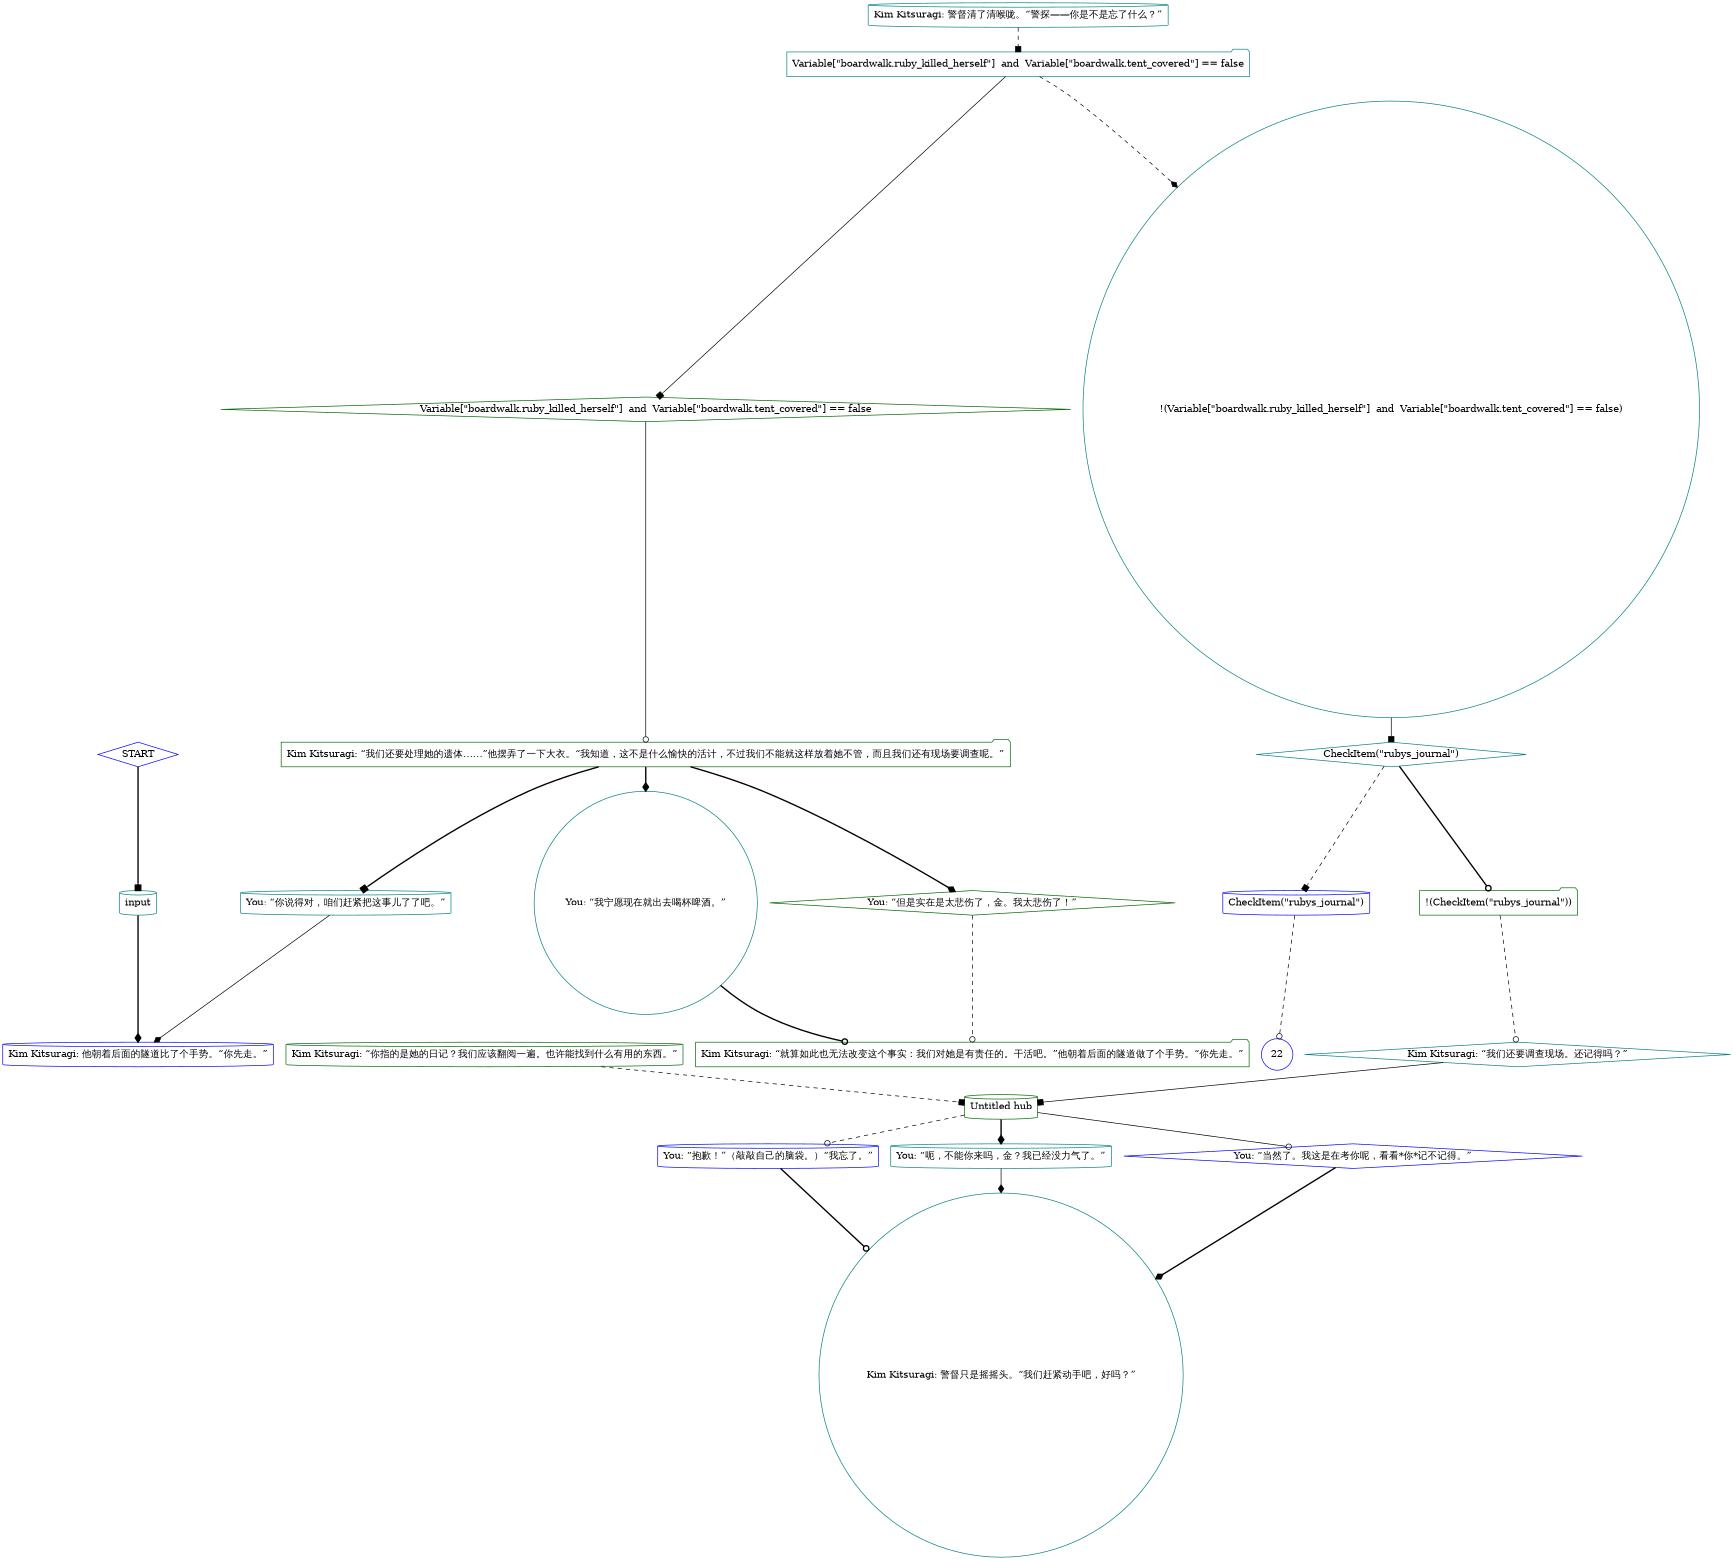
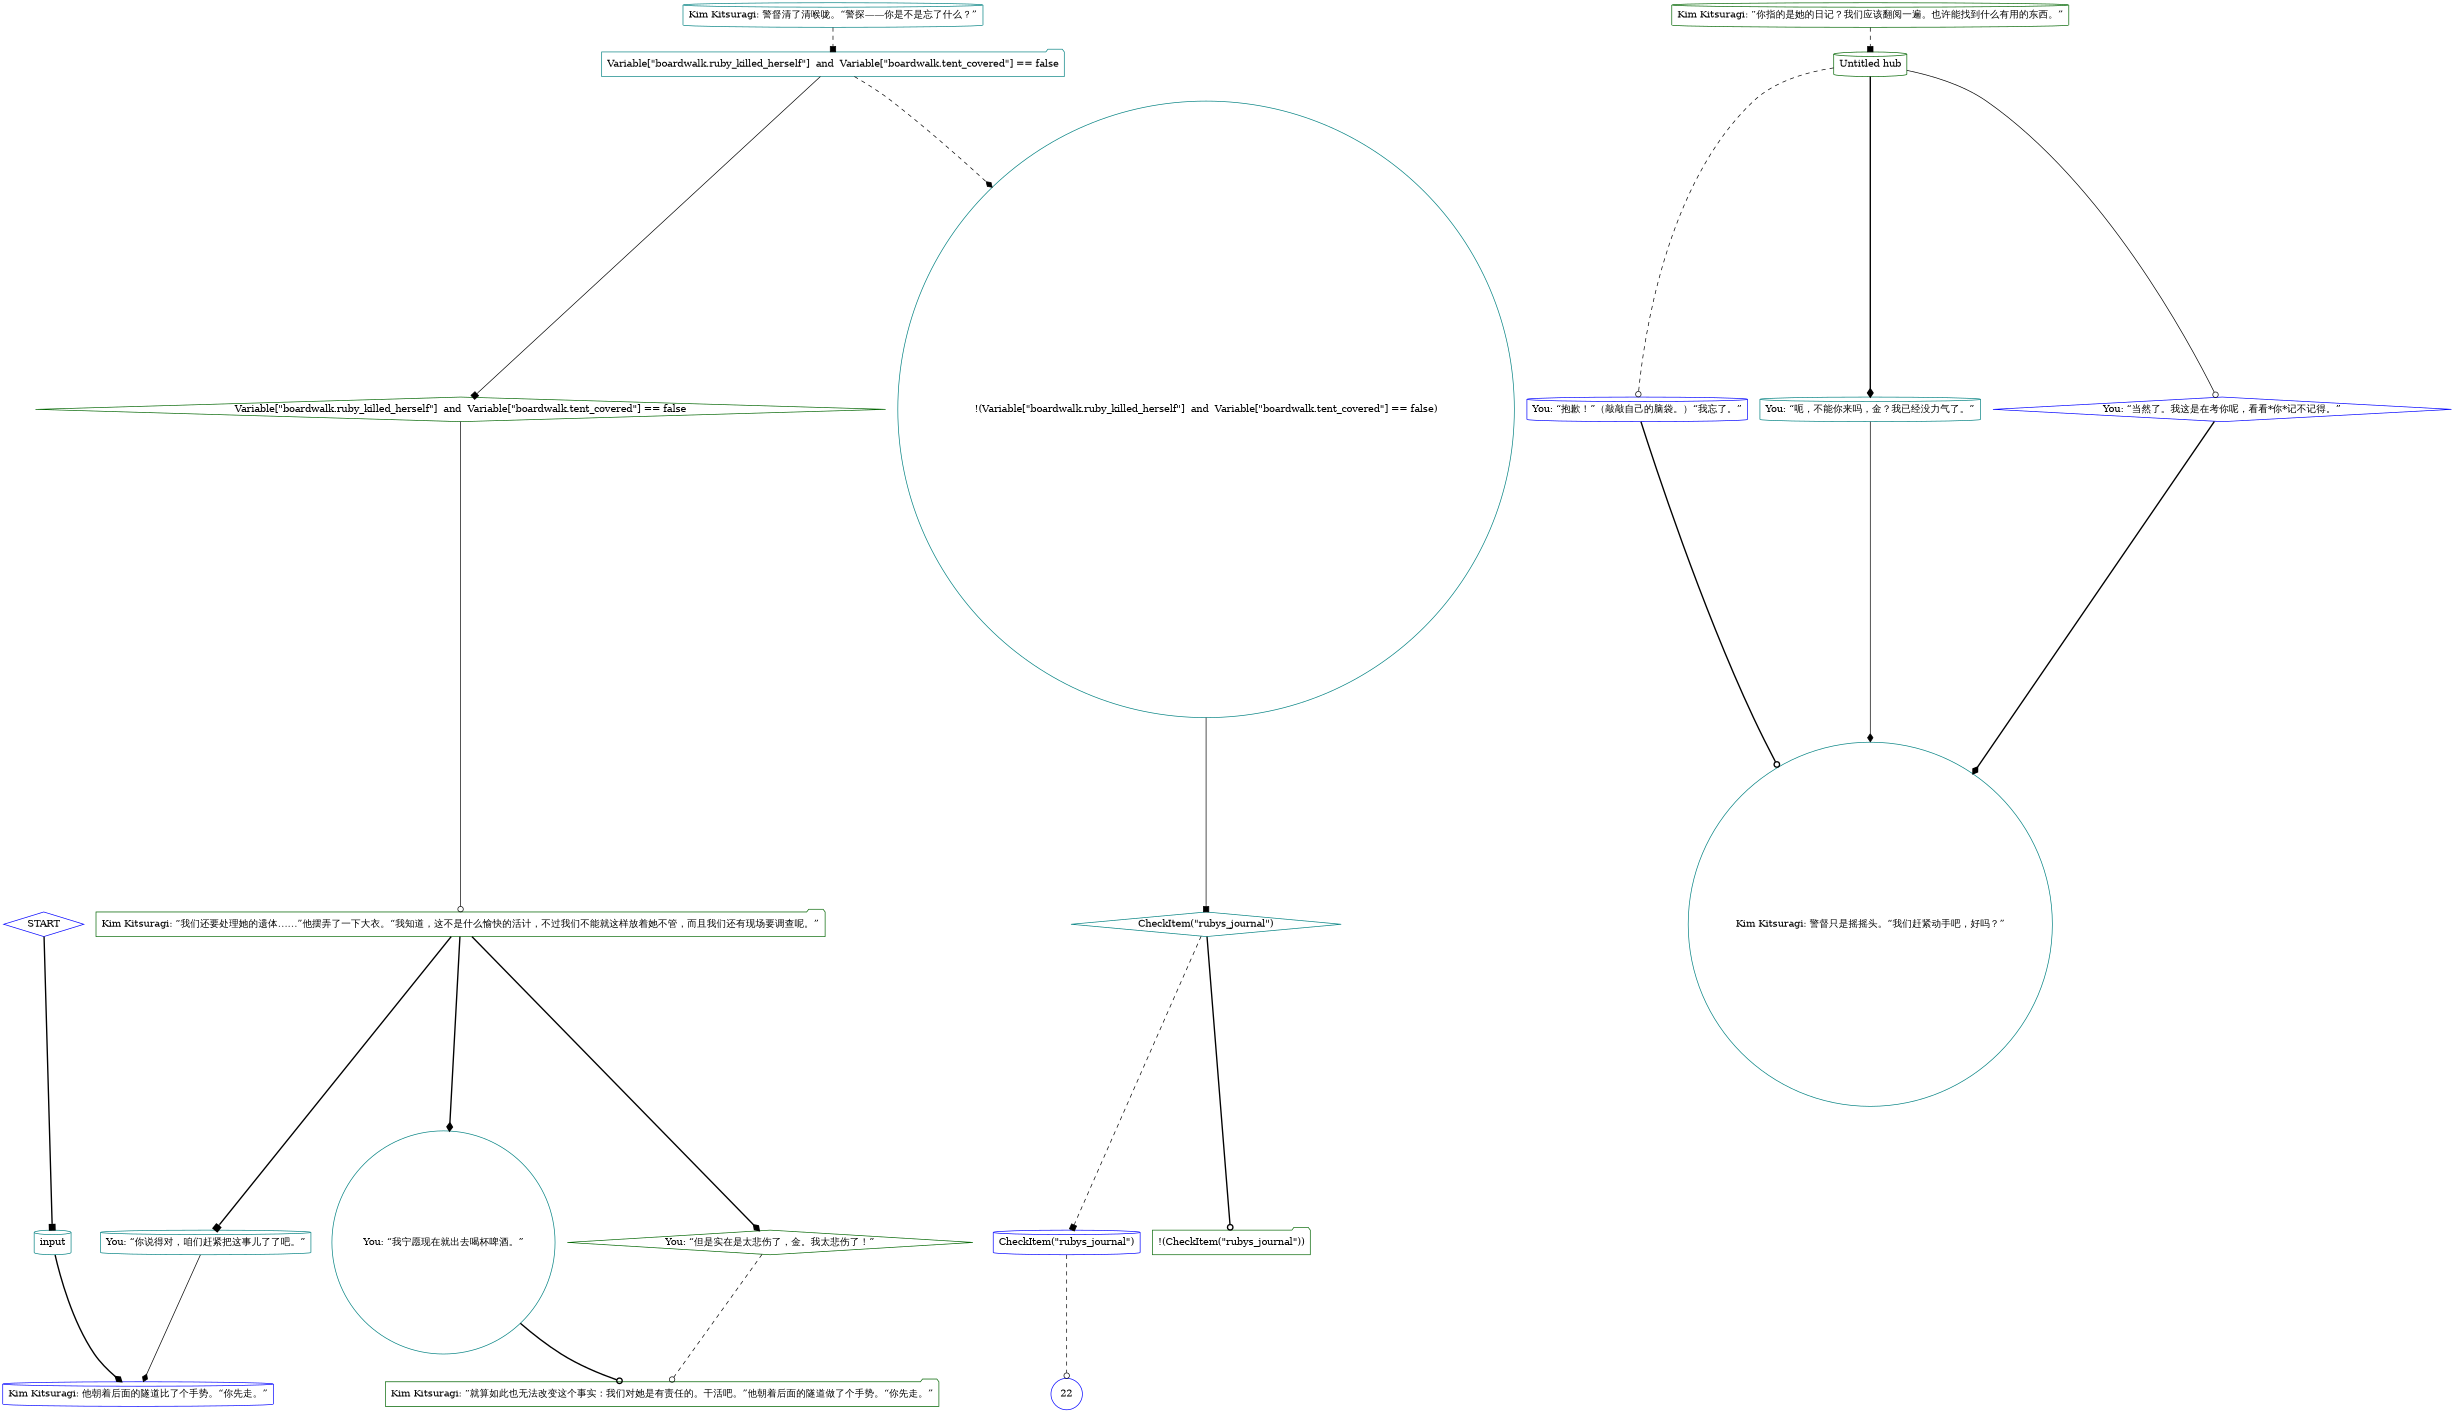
(1518, 1054) -> none
